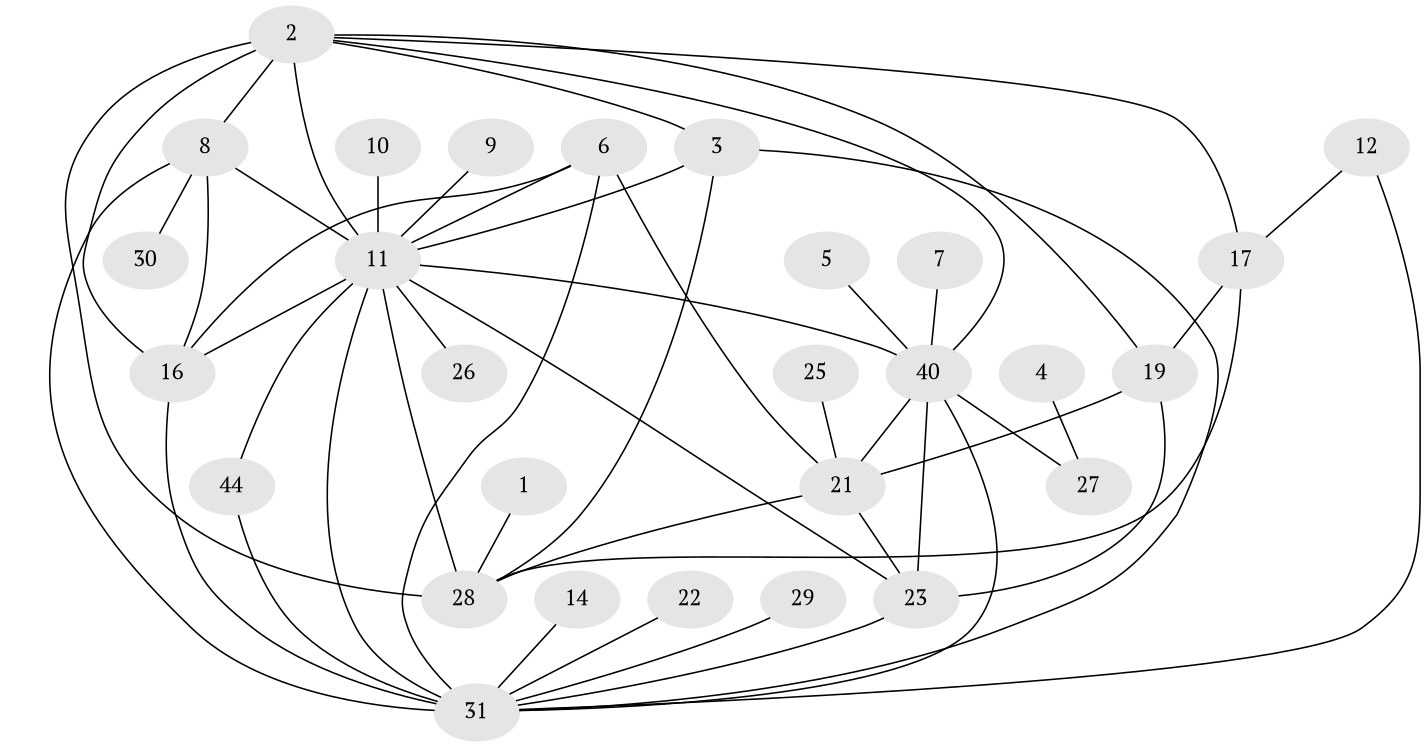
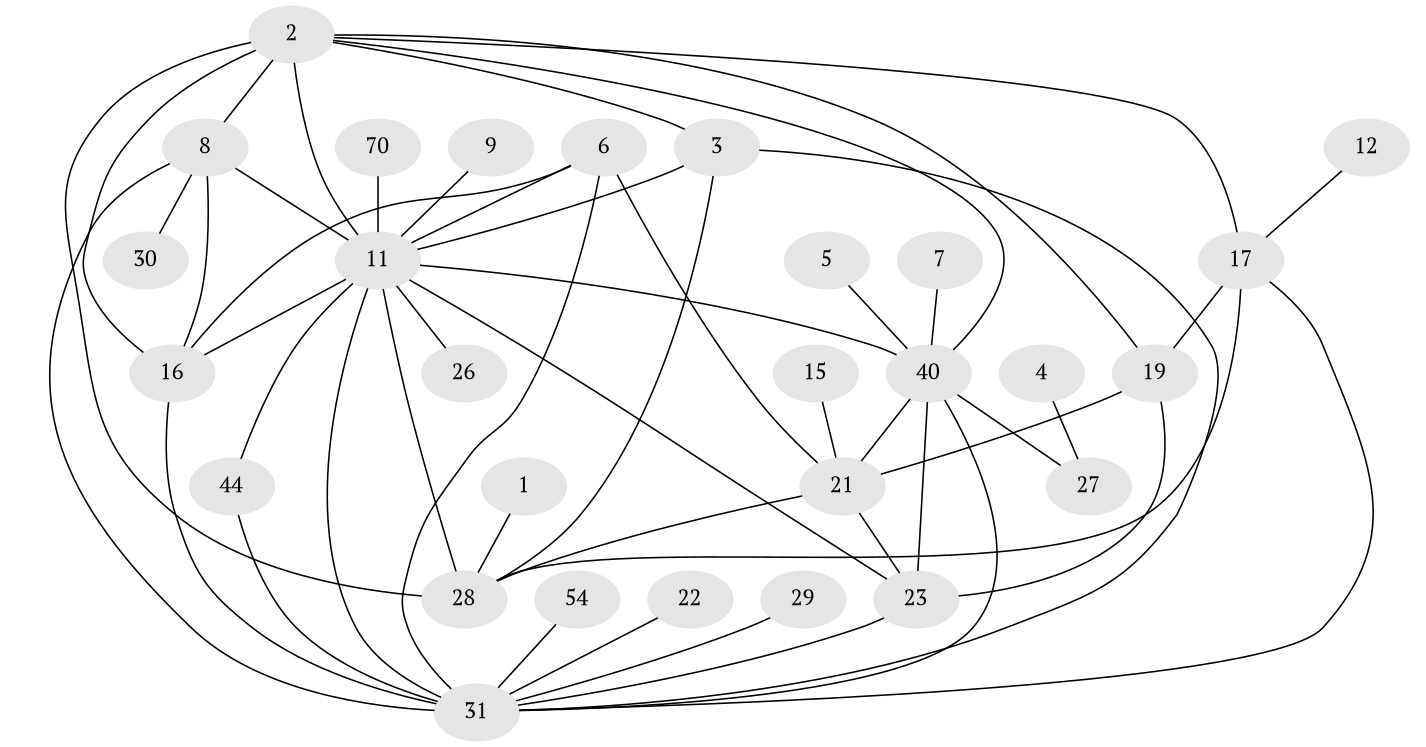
(378, 148) -> (378, 148)
(816, 374) -> (816, 374)
(577, 600) -> (577, 600)
(1181, 666) -> (1118, 675)
